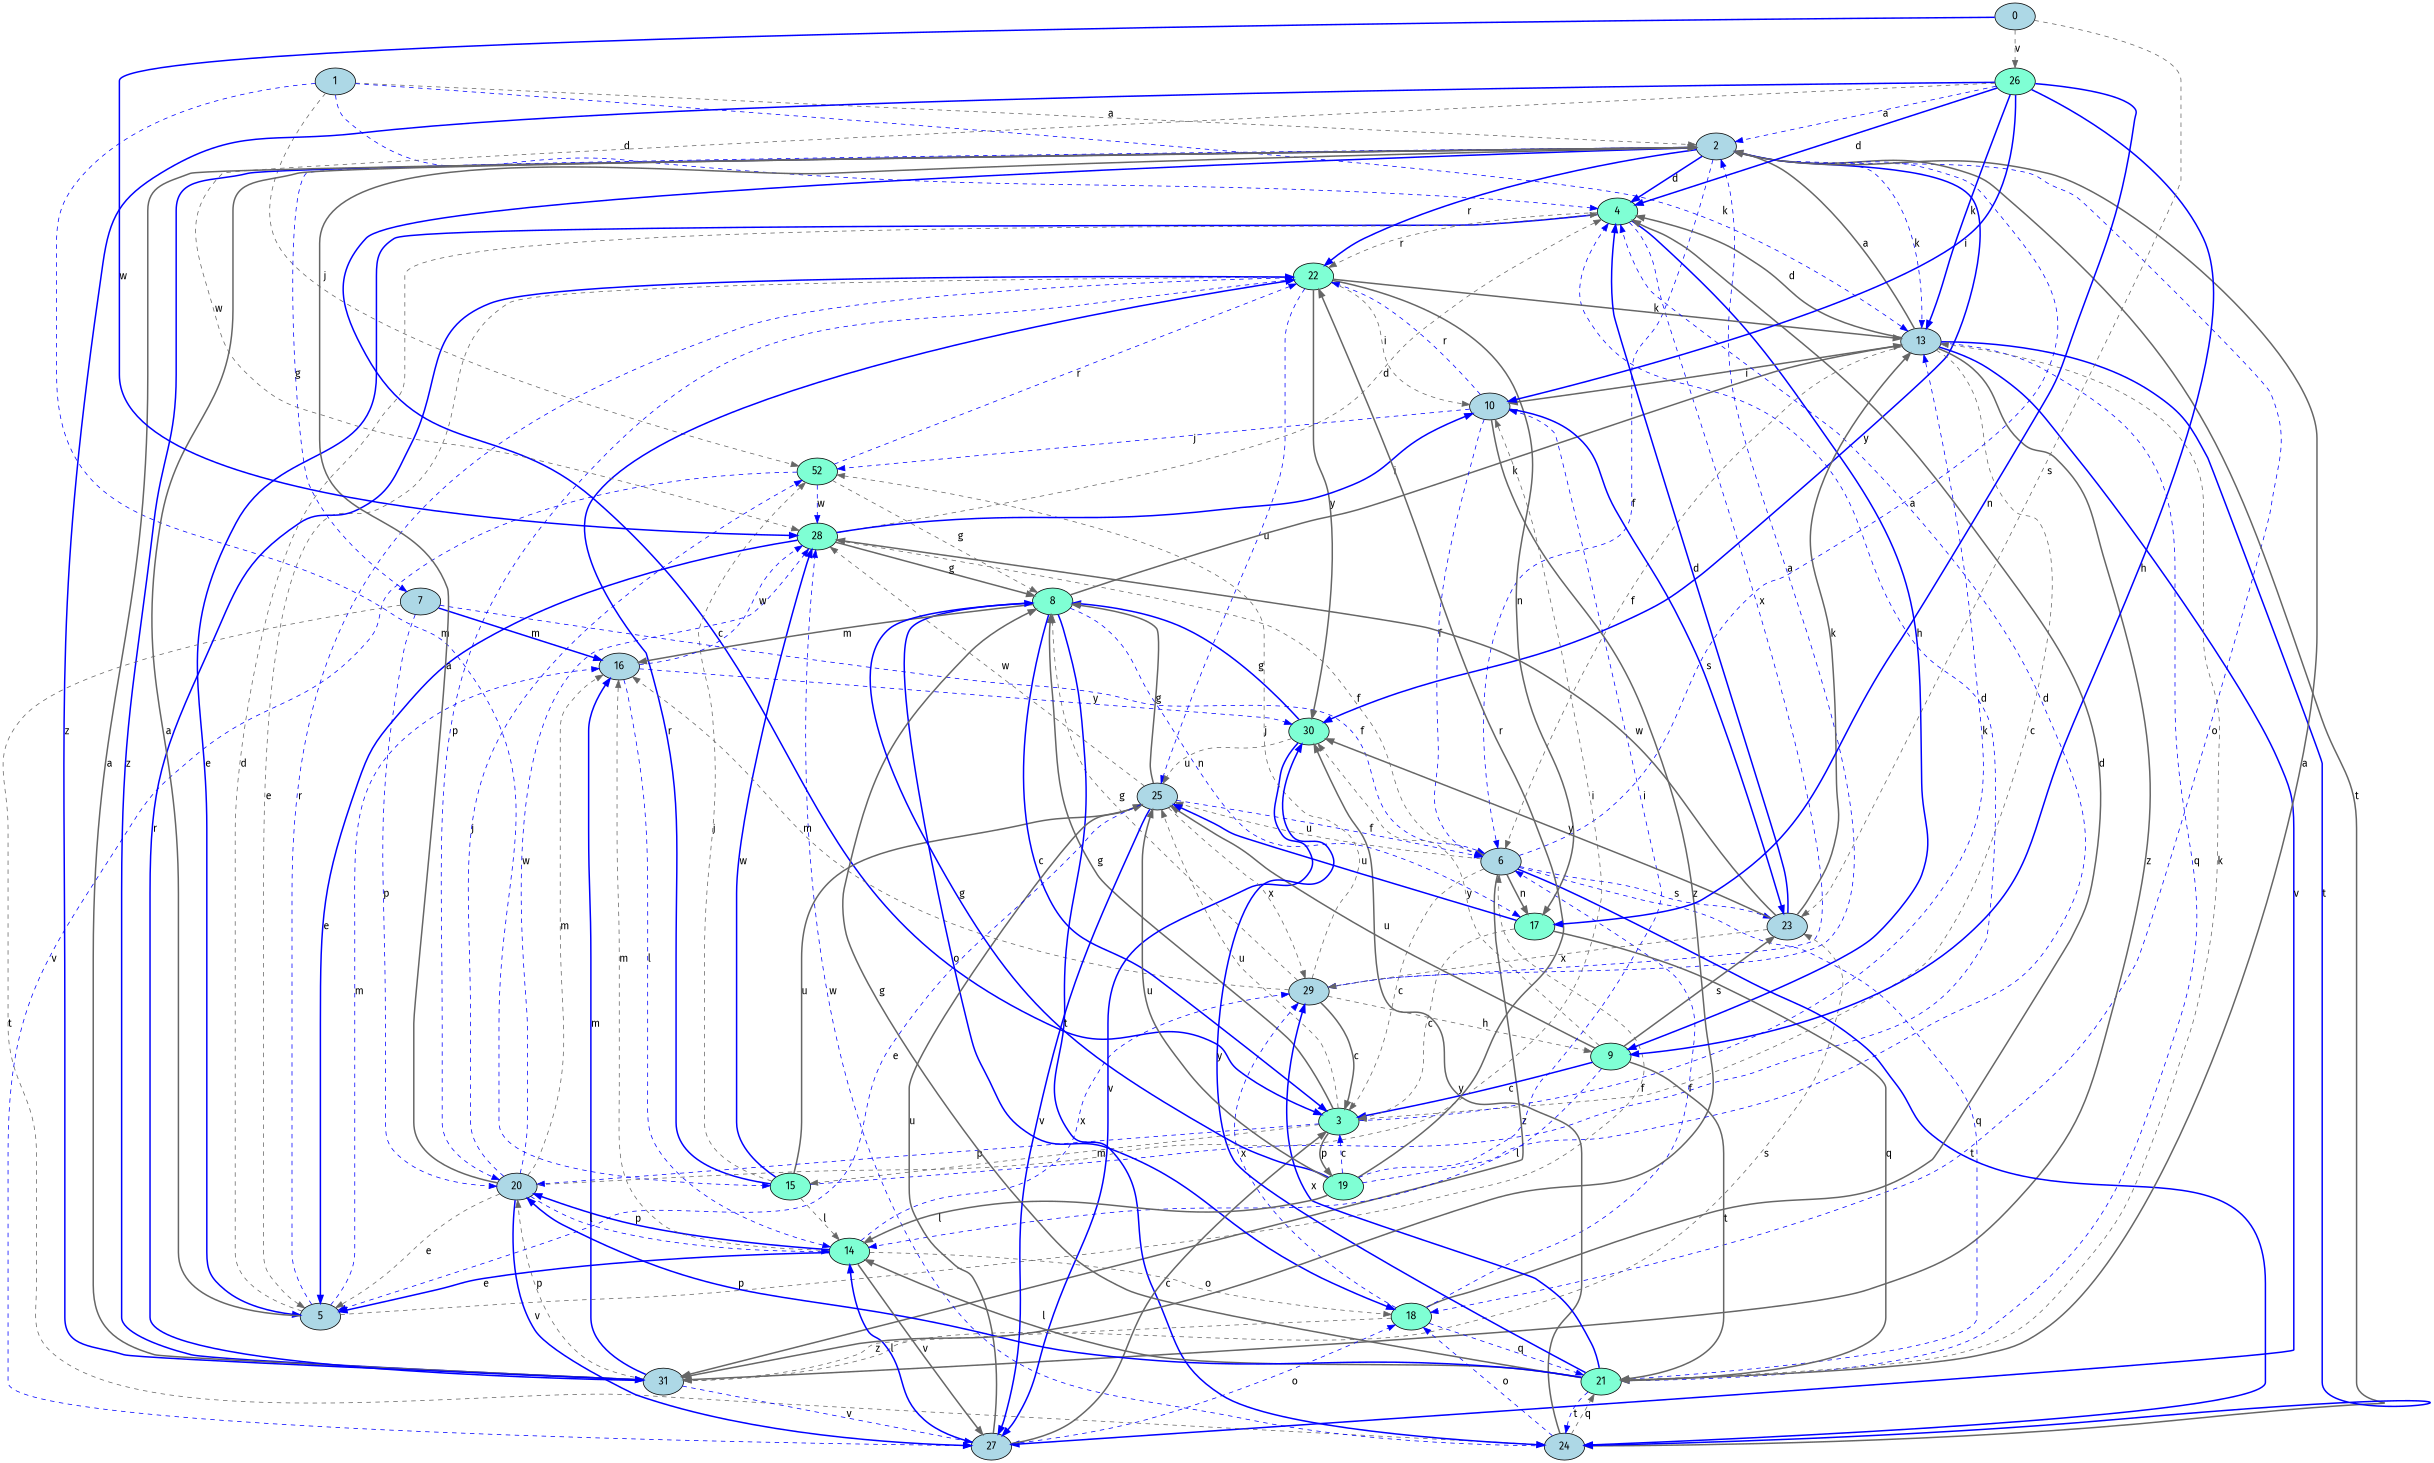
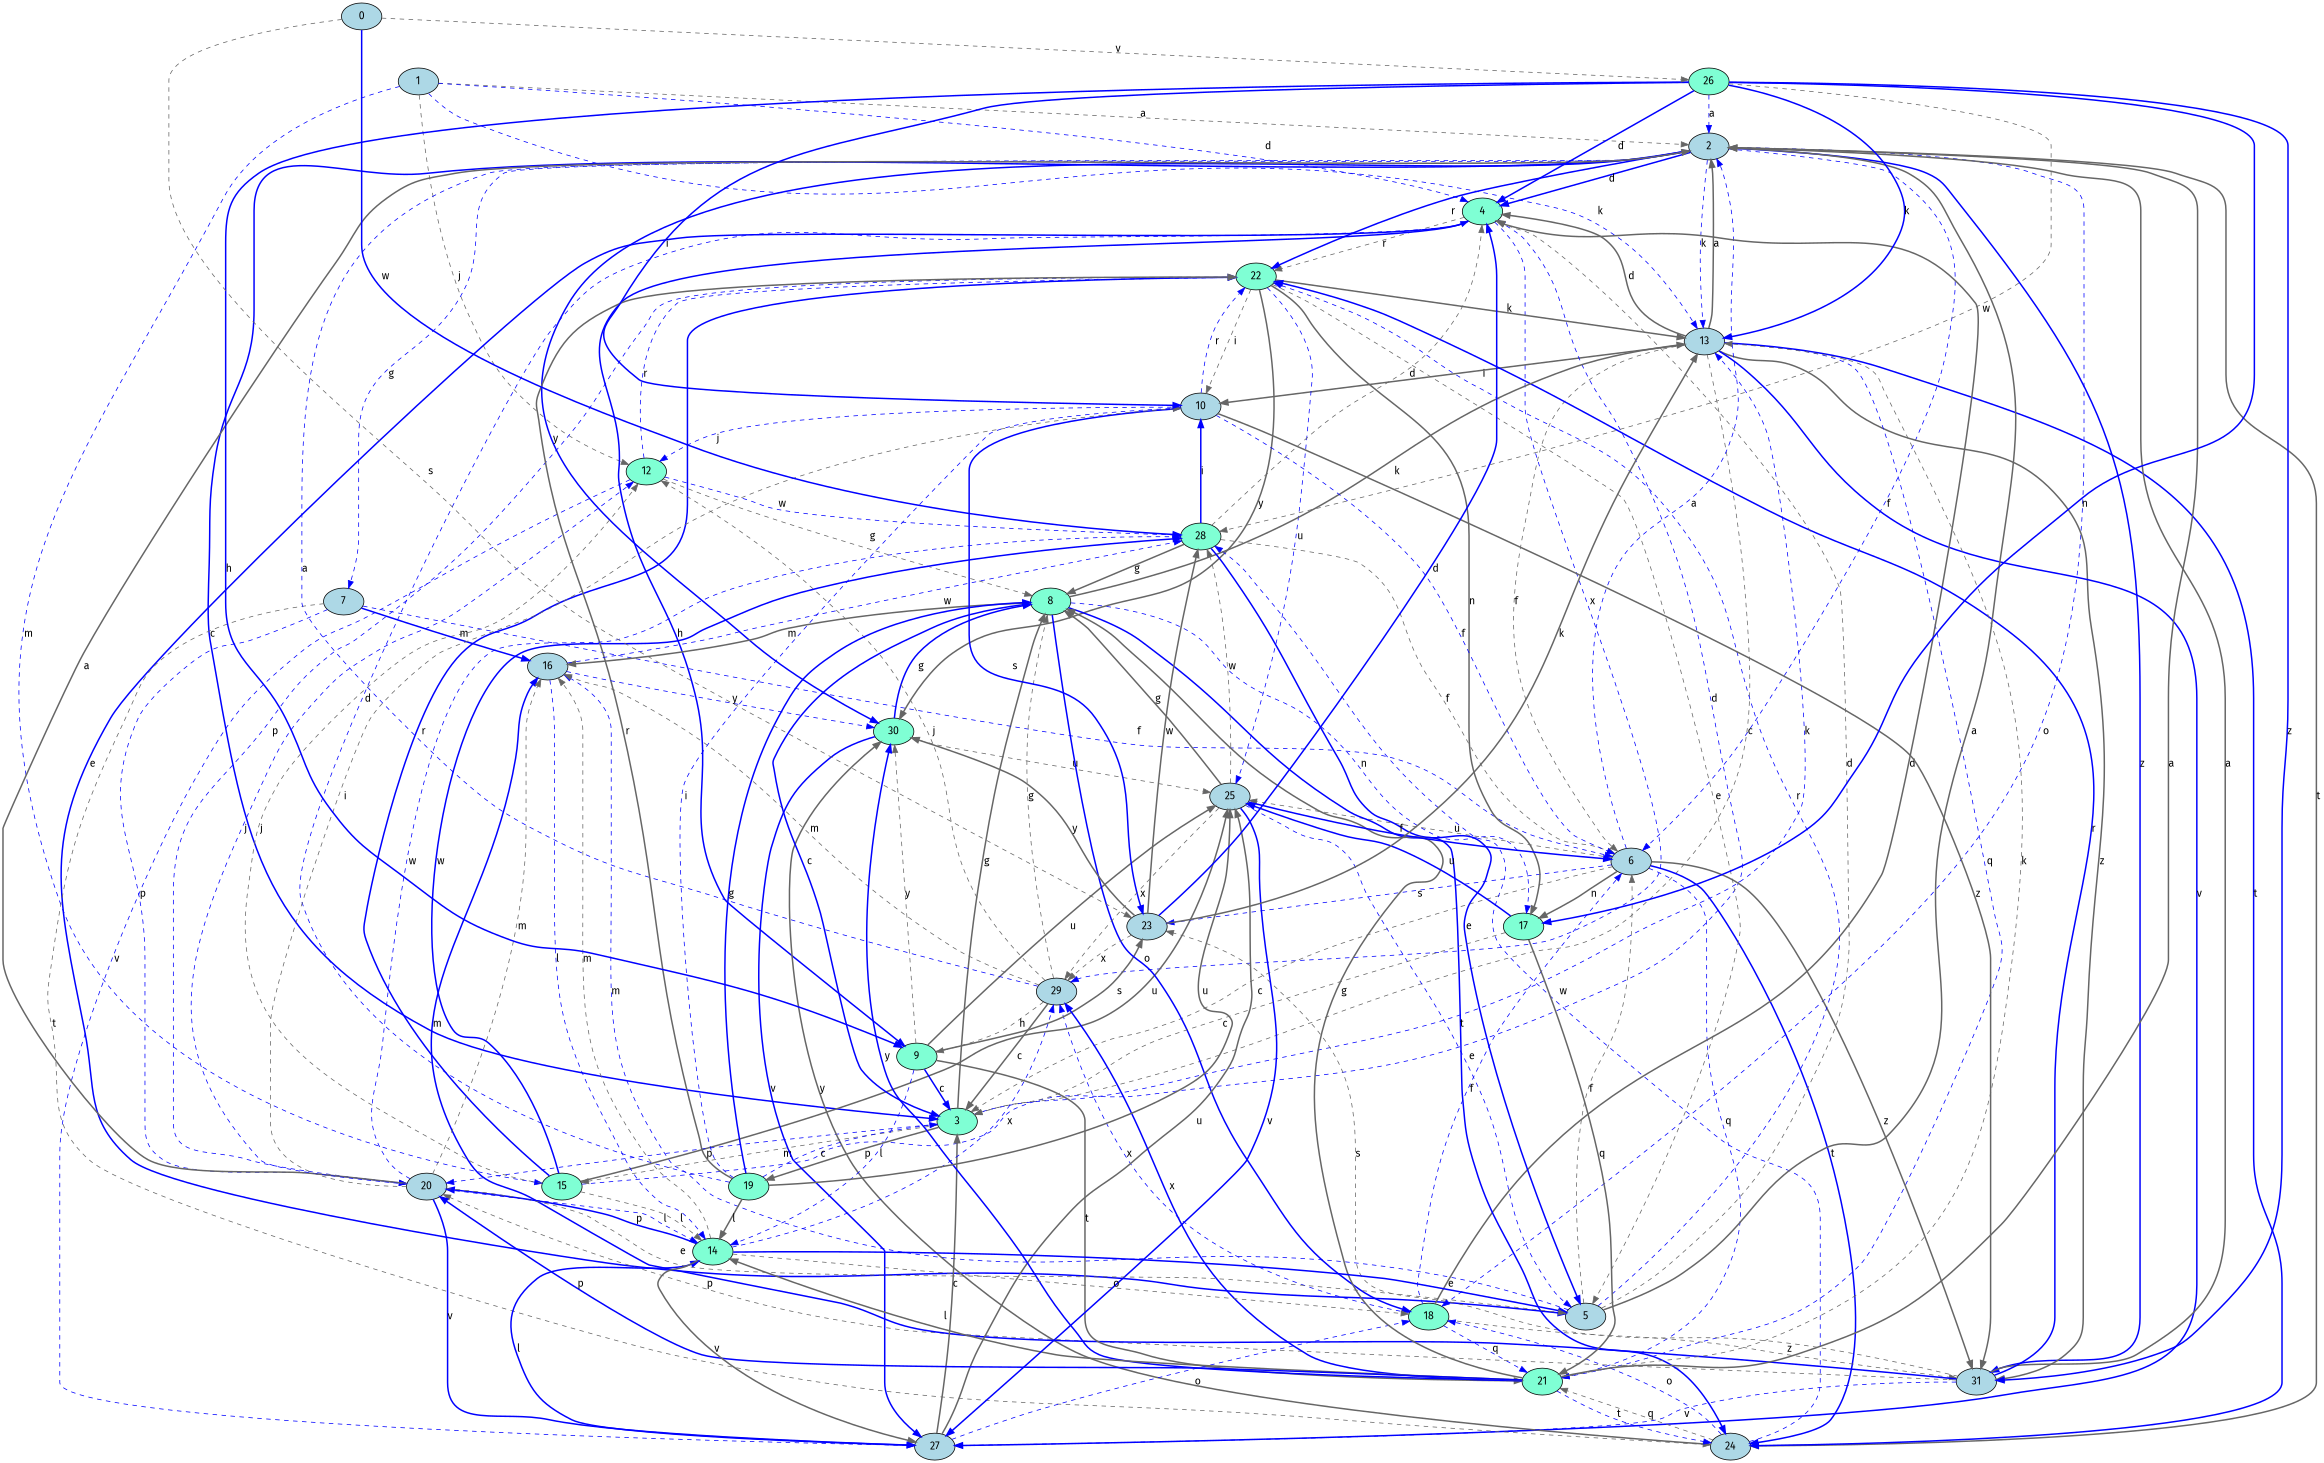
(817, 471) -> (646, 471)
(1326, 826) -> (1469, 845)
(1244, 970) -> none
